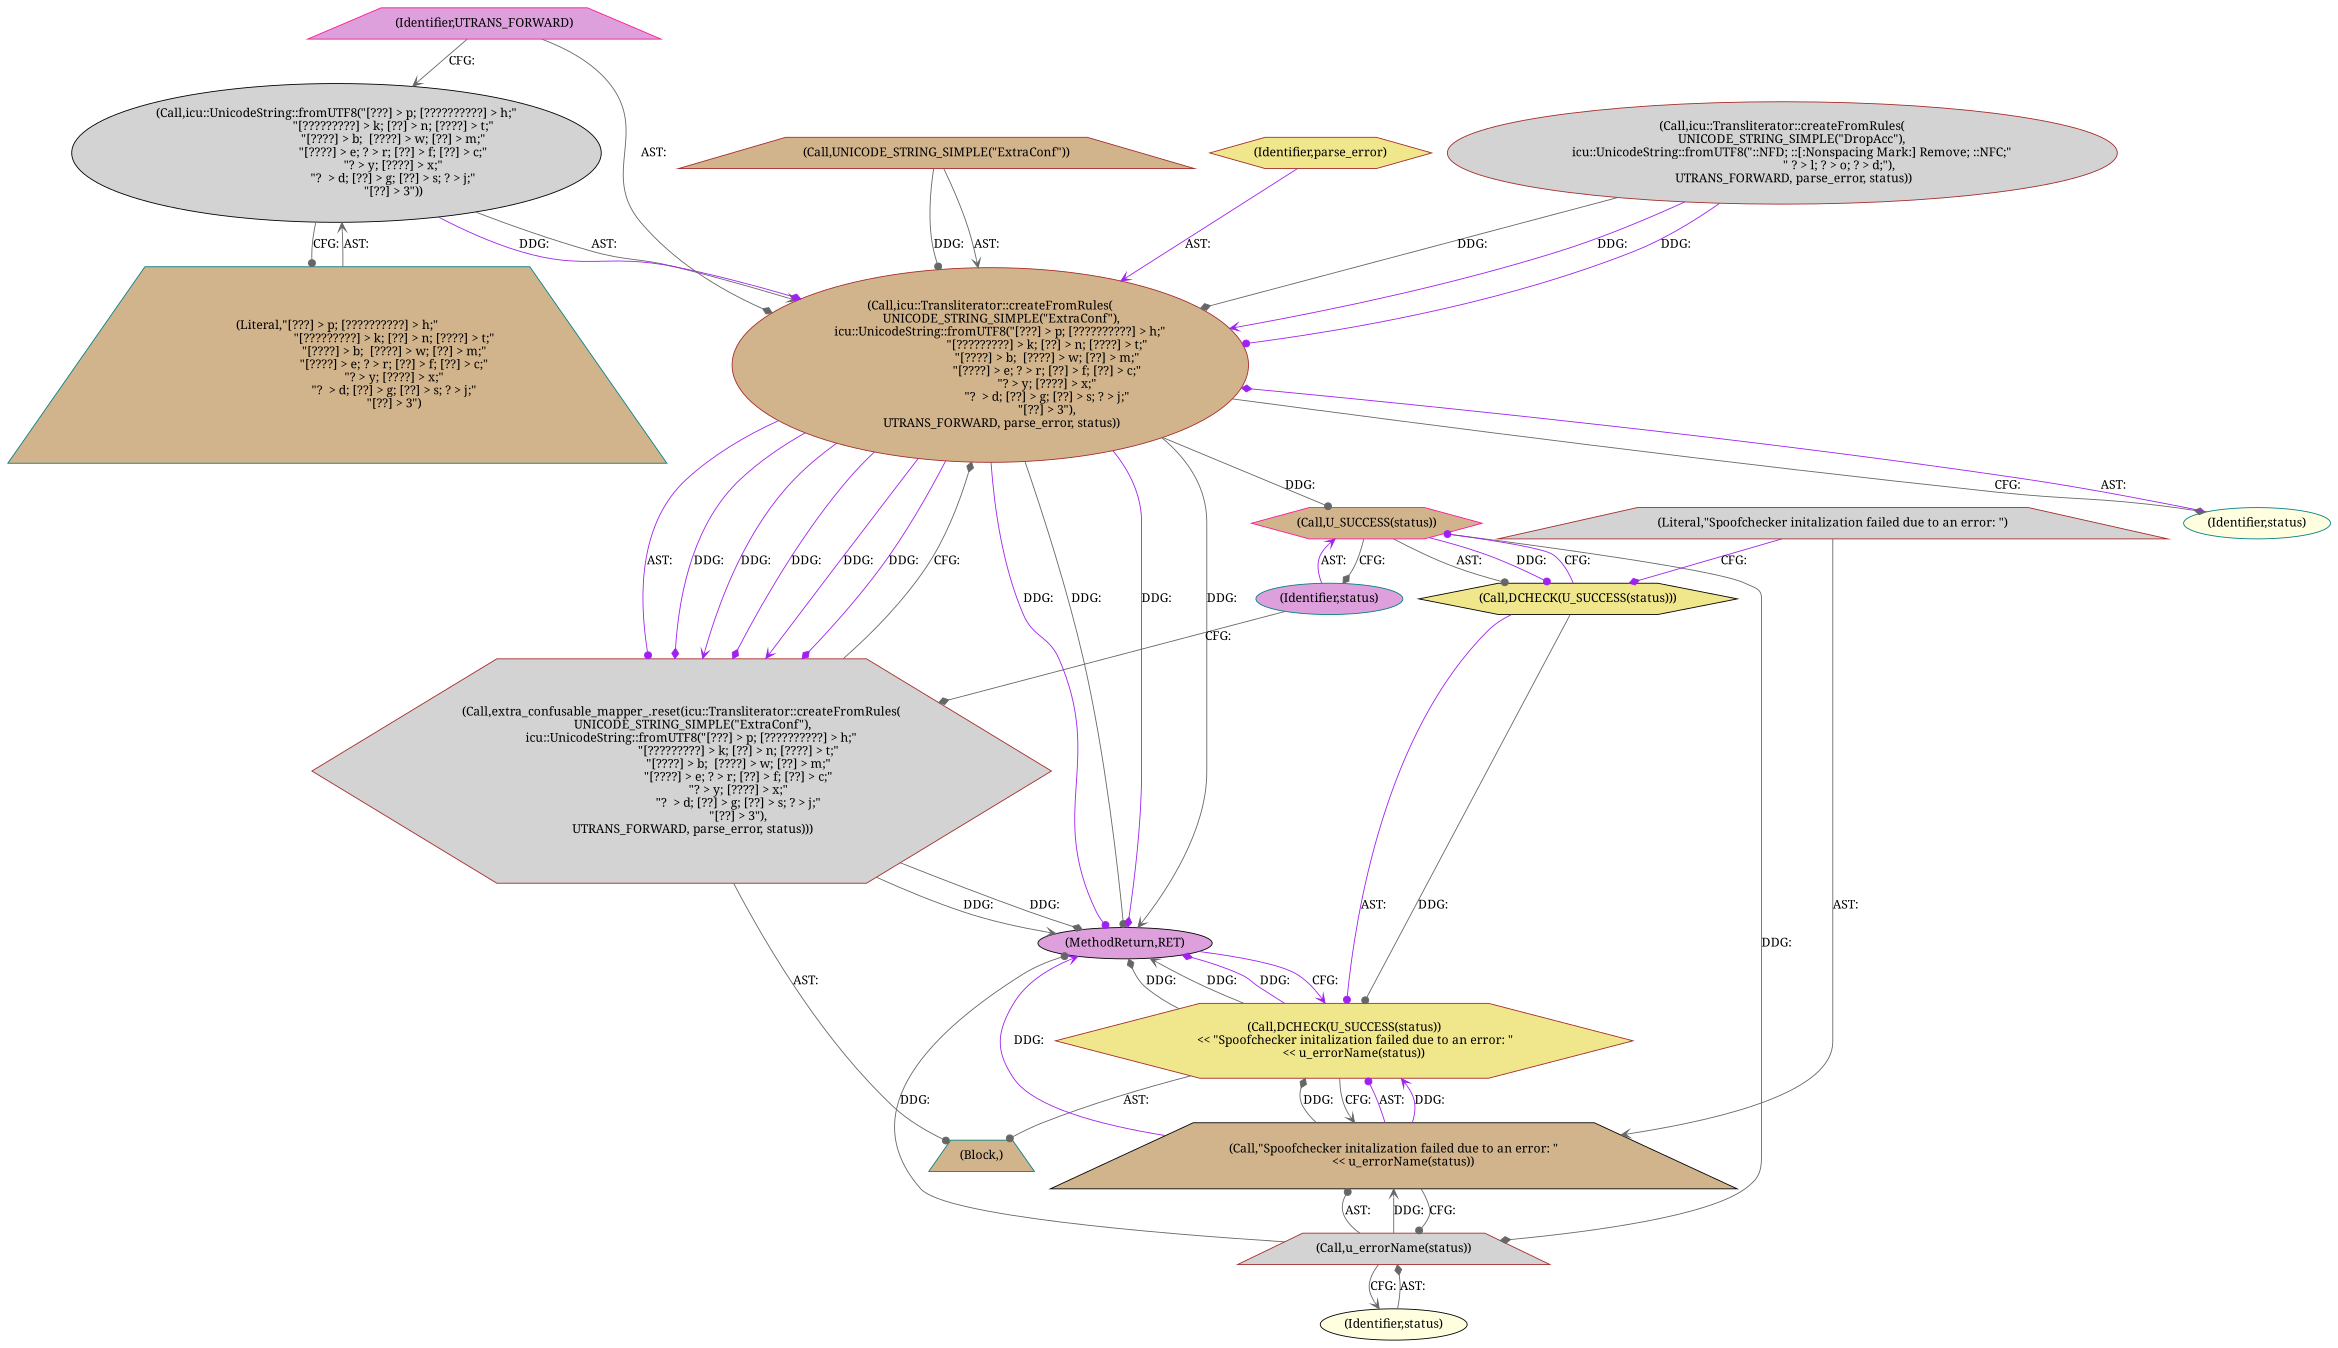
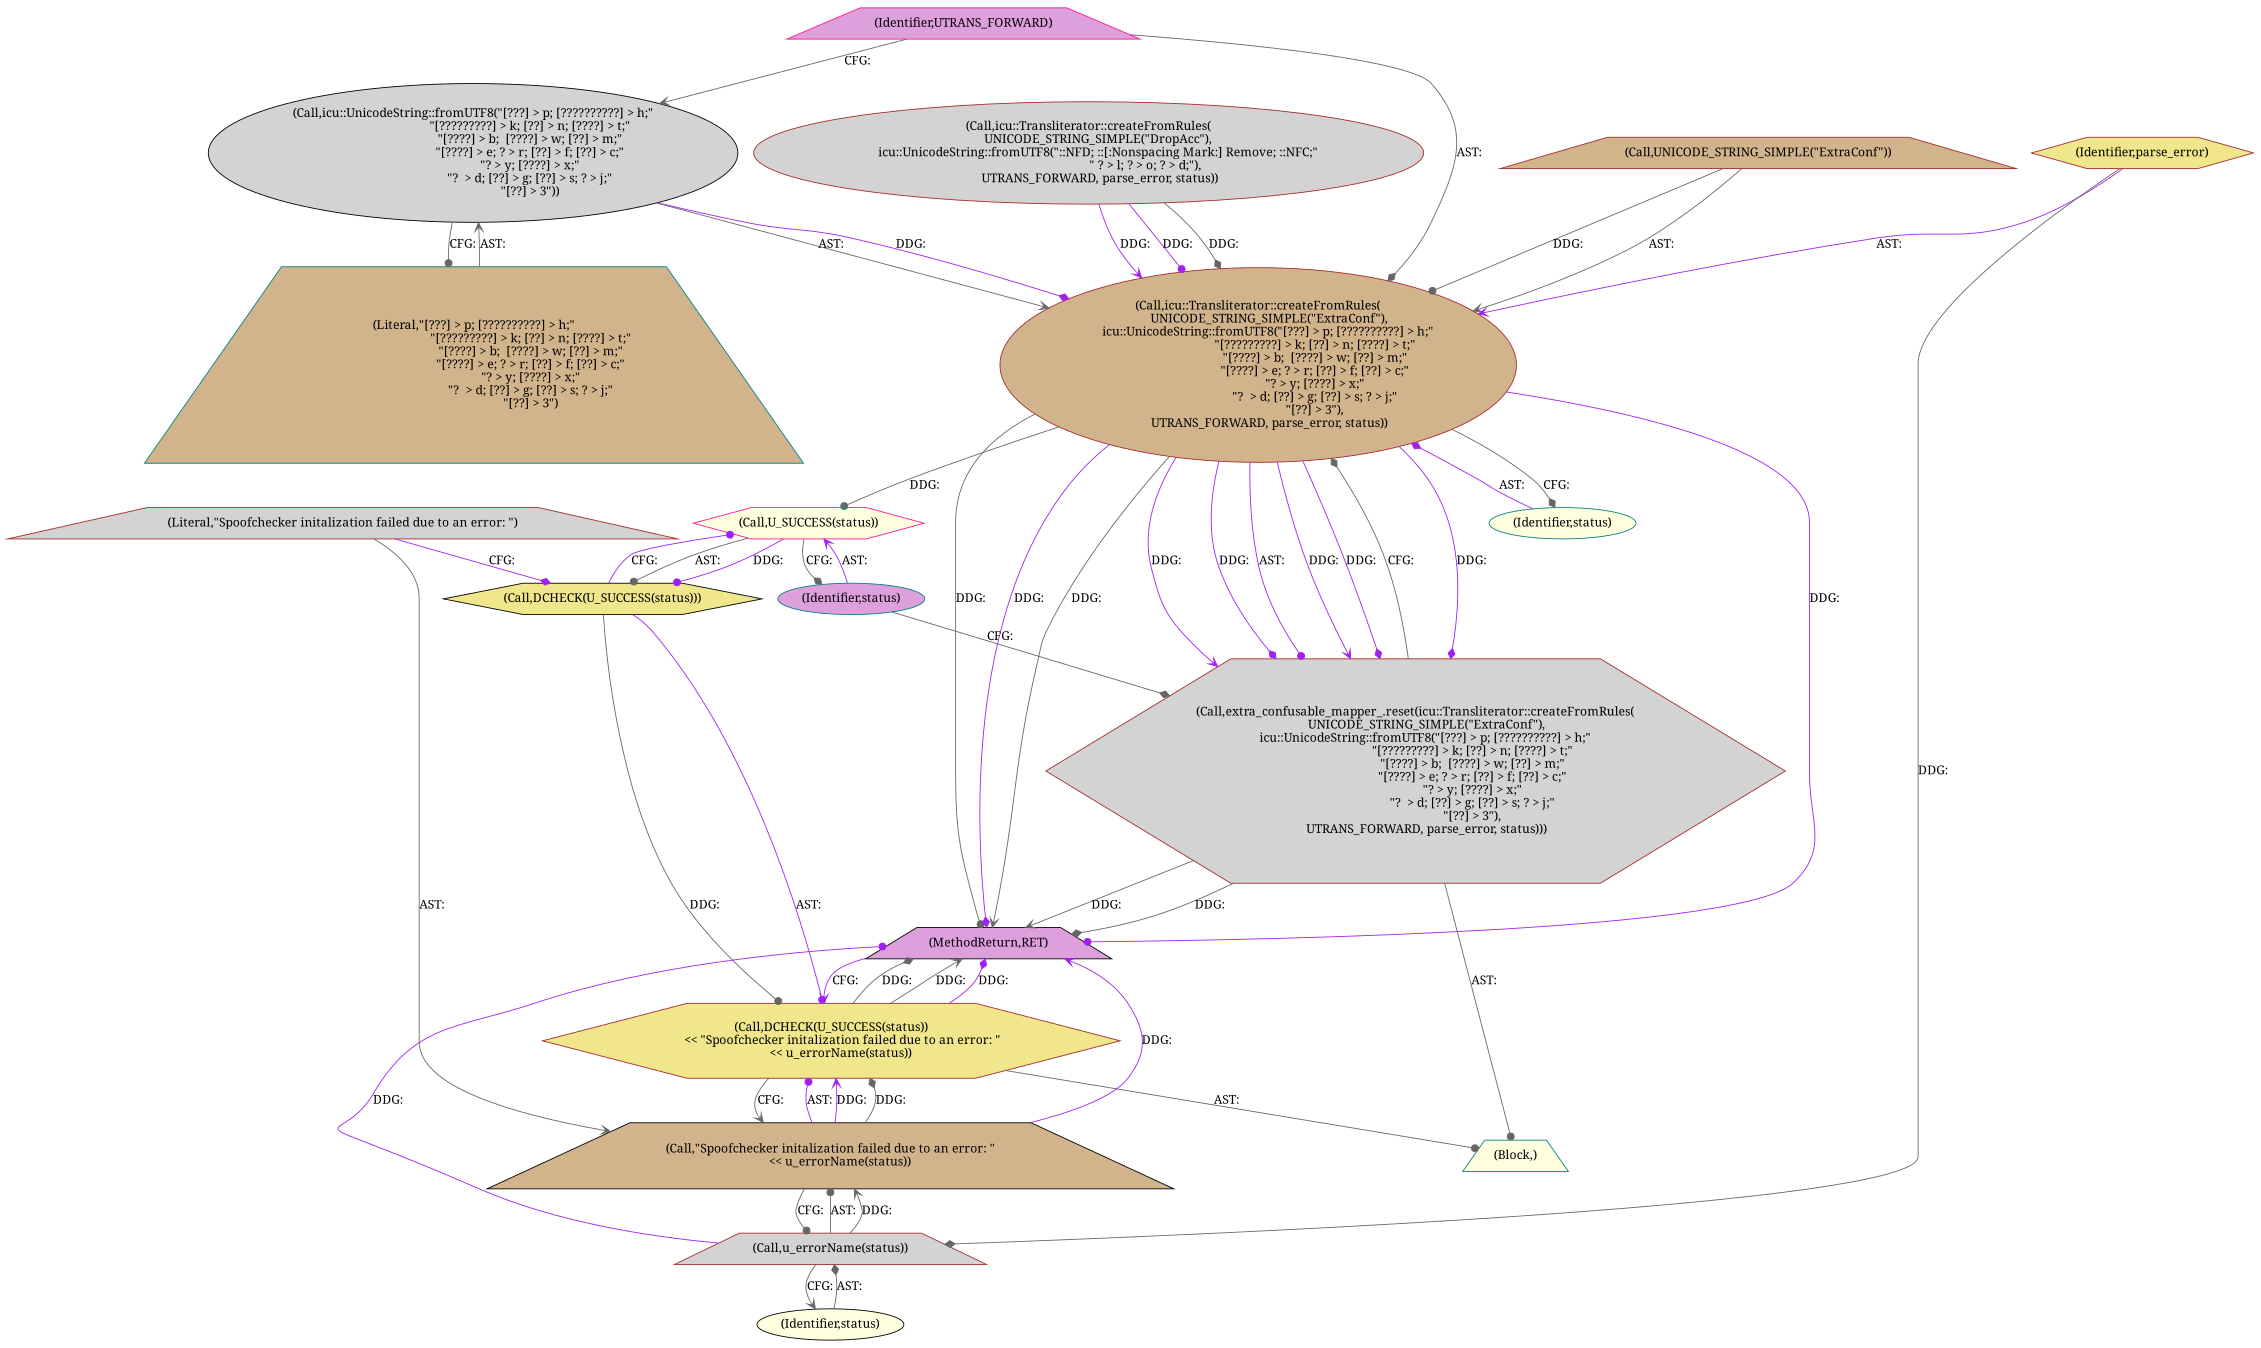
(1367, 523) -> (809, 523)
(1761, 853) -> (1918, 1103)
(1125, 943) -> (989, 943)
(982, 1156) -> (1516, 1156)
(944, 1200) -> (401, 1058)
